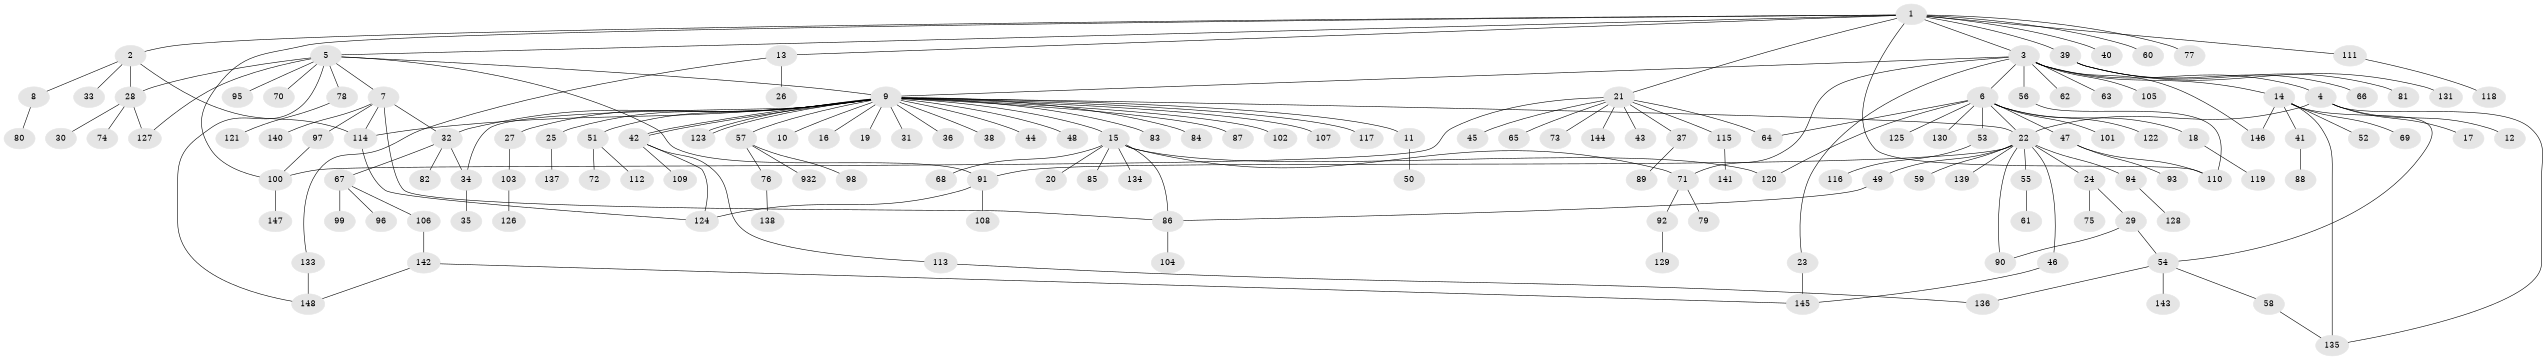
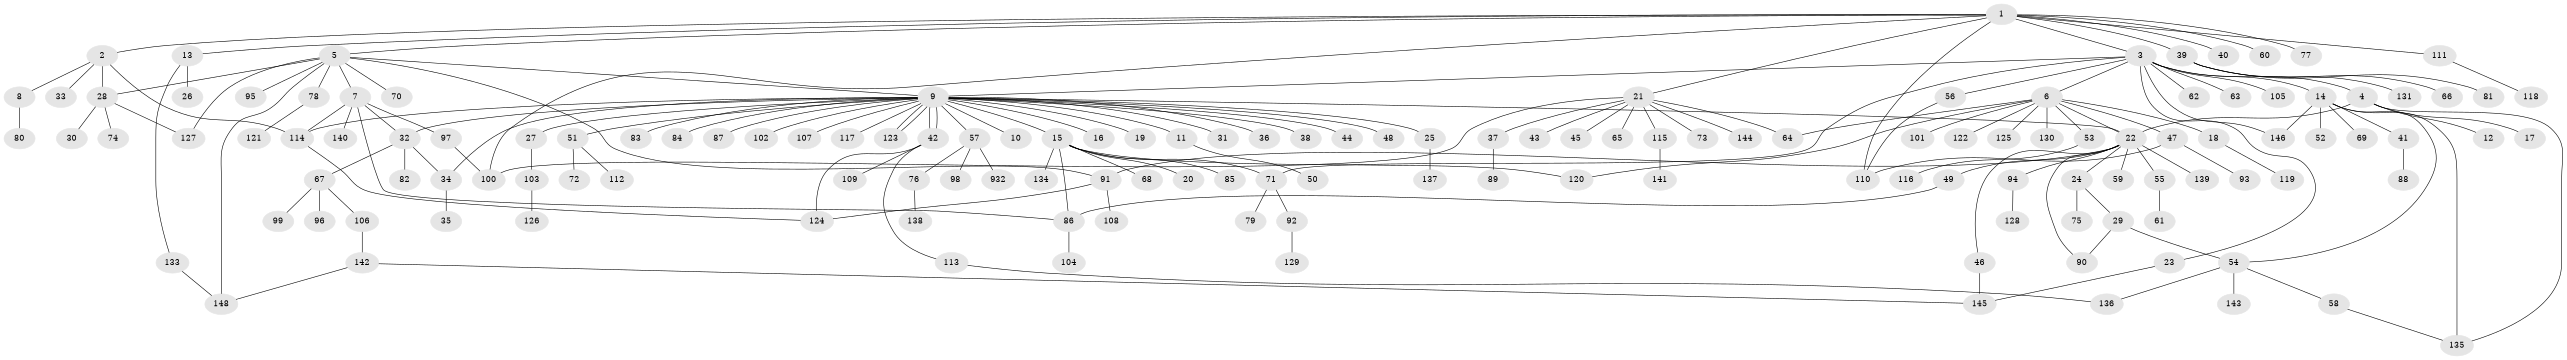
(275, 221) -> none
